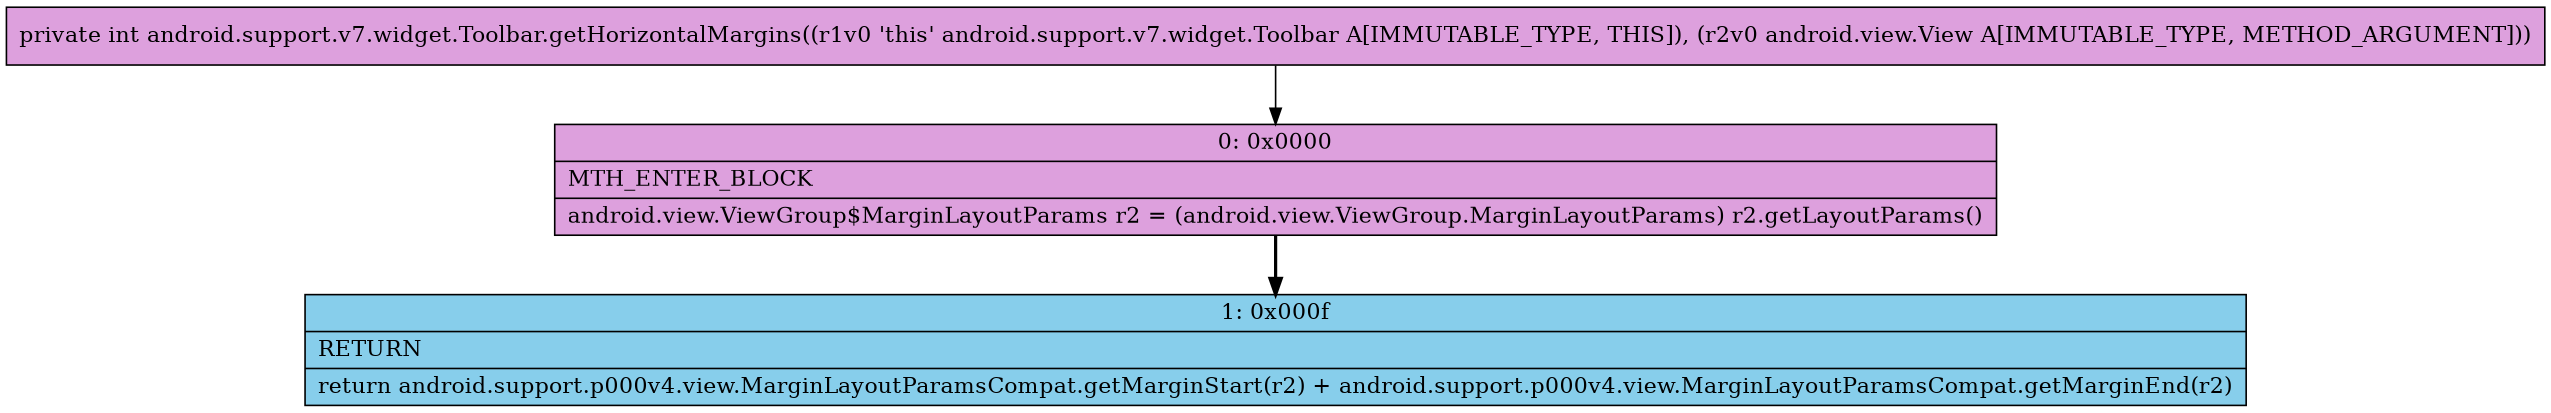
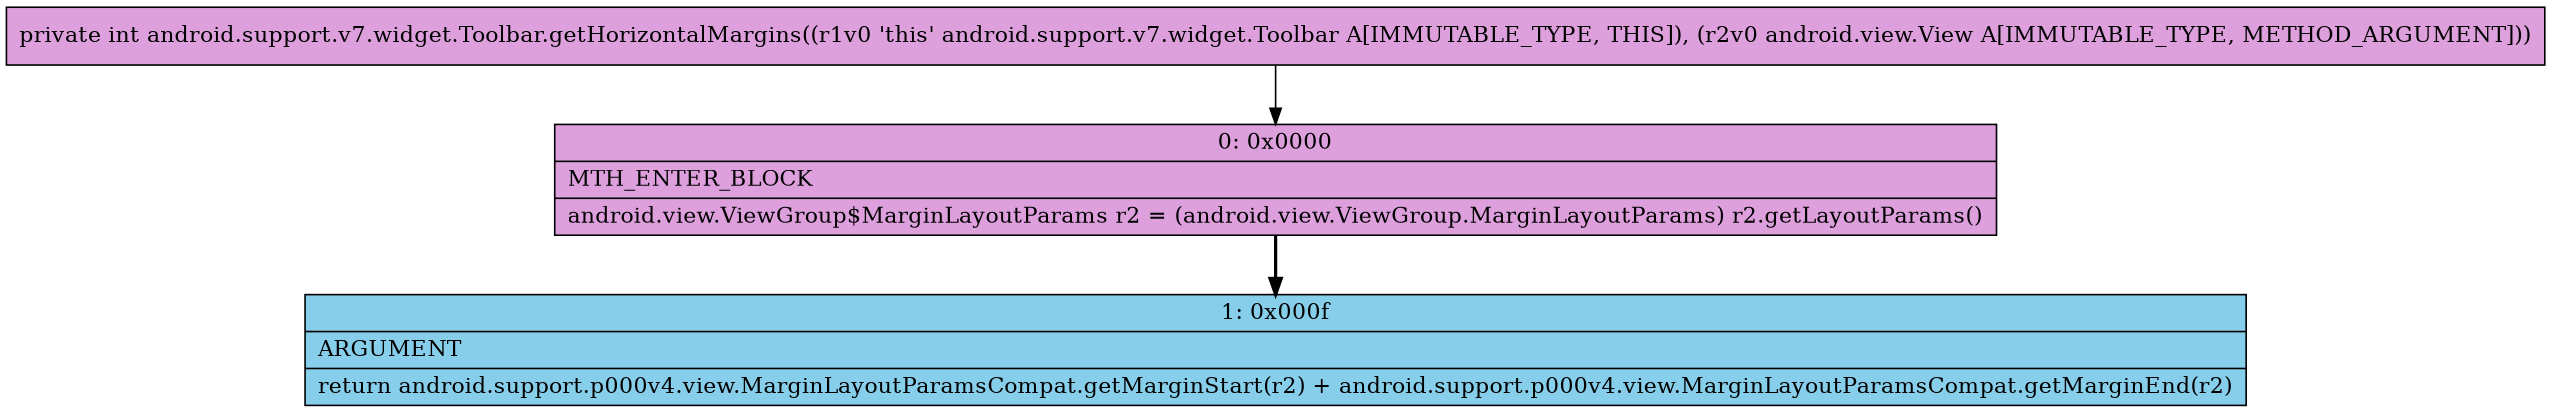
(370, 349) -> (390, 349)
